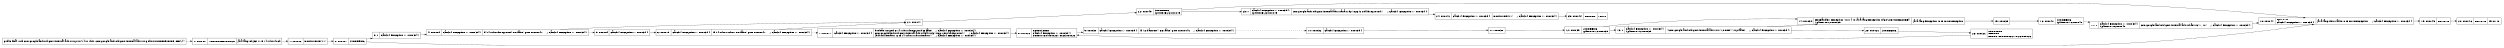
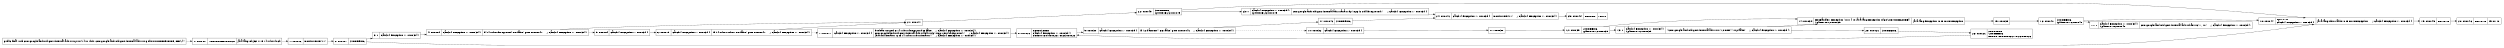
none -> (1335, 21)
(2255, 23) -> (2170, 20)
(1994, 34) -> (1996, 34)
